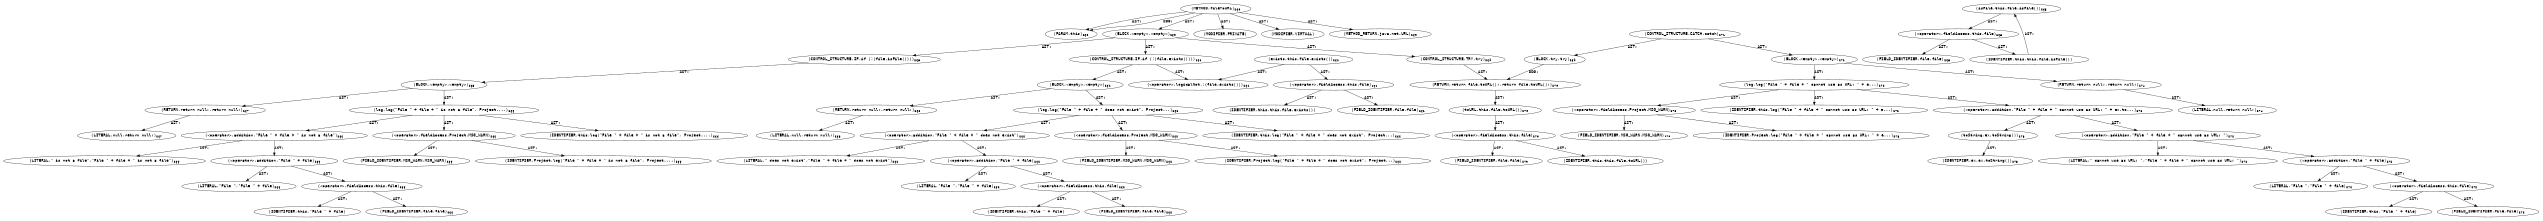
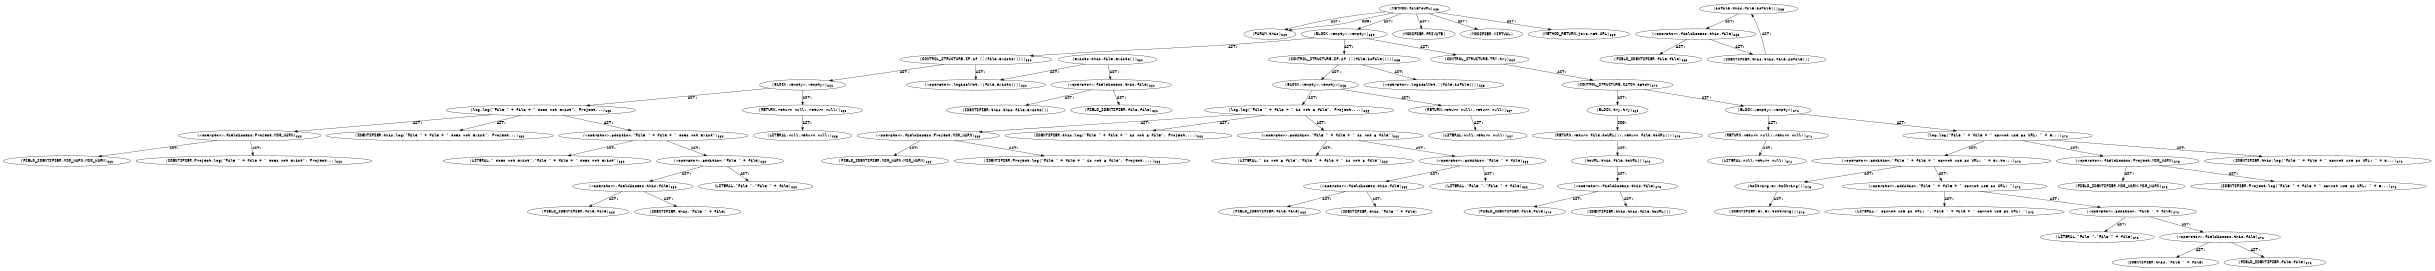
(1474, 71) -> (1547, 72)
none -> (1434, 85)
